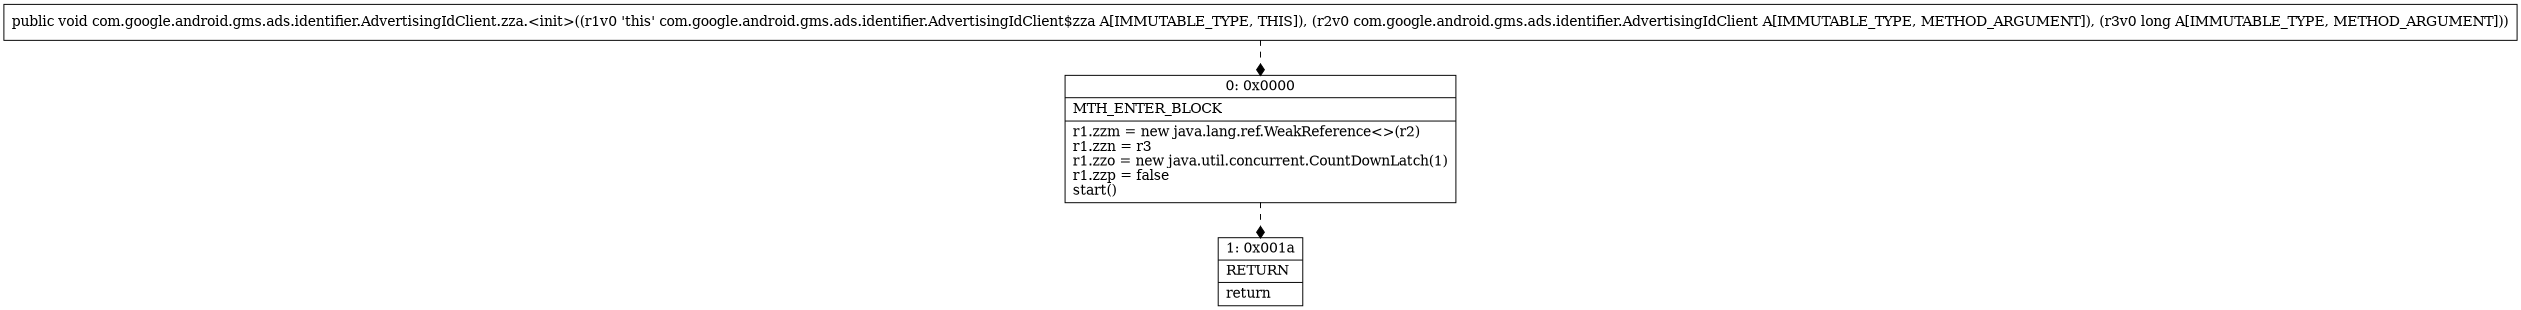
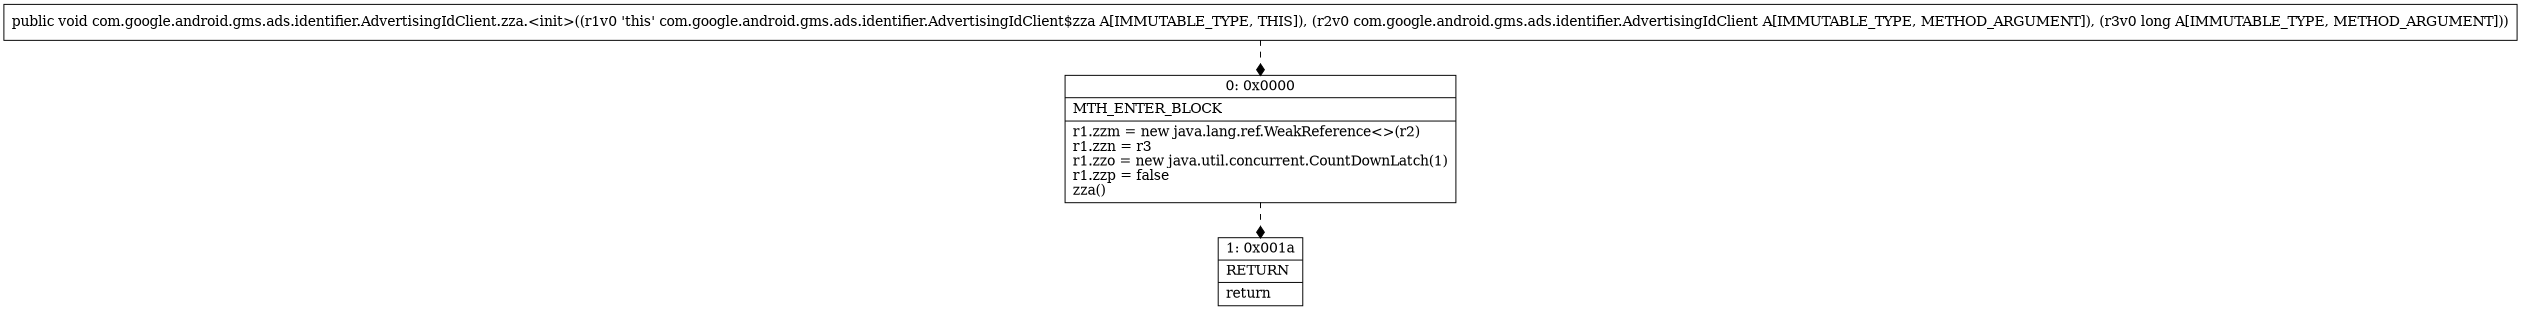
(1095, 191) -> (1089, 191)
